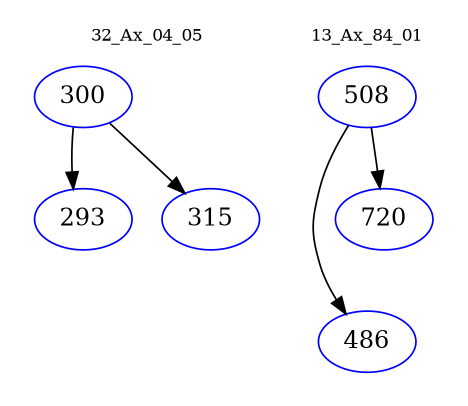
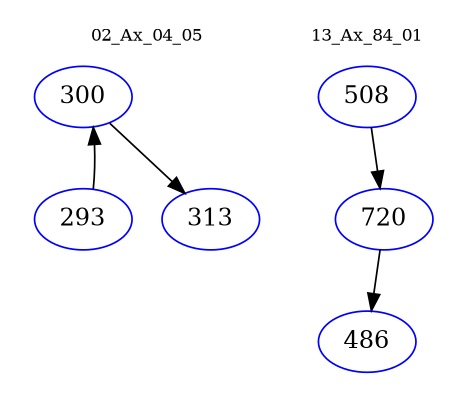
(147, 37) -> (147, 37)
(72, 150) -> (95, 167)
(315, 211) -> (377, 272)
(211, 219) -> (211, 219)
